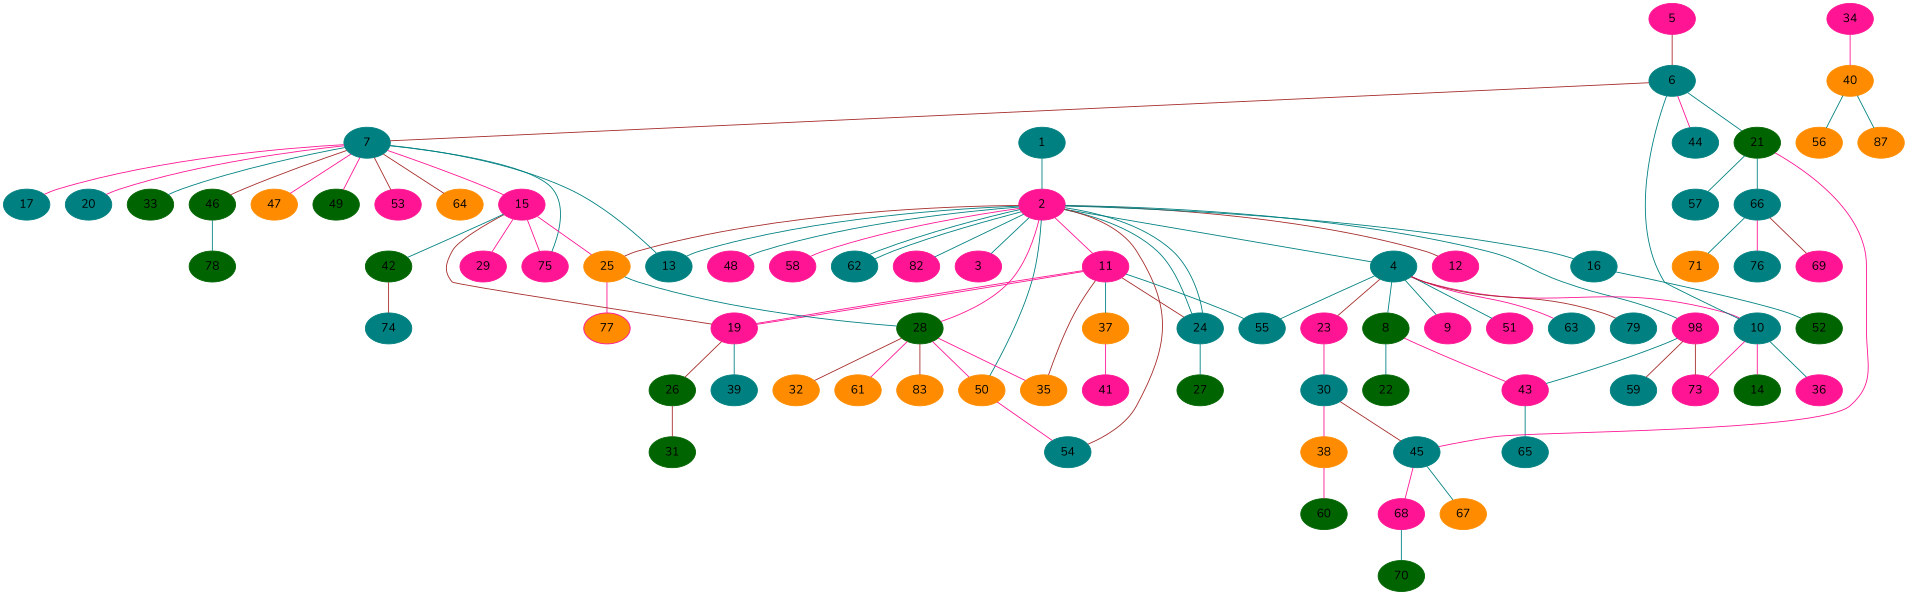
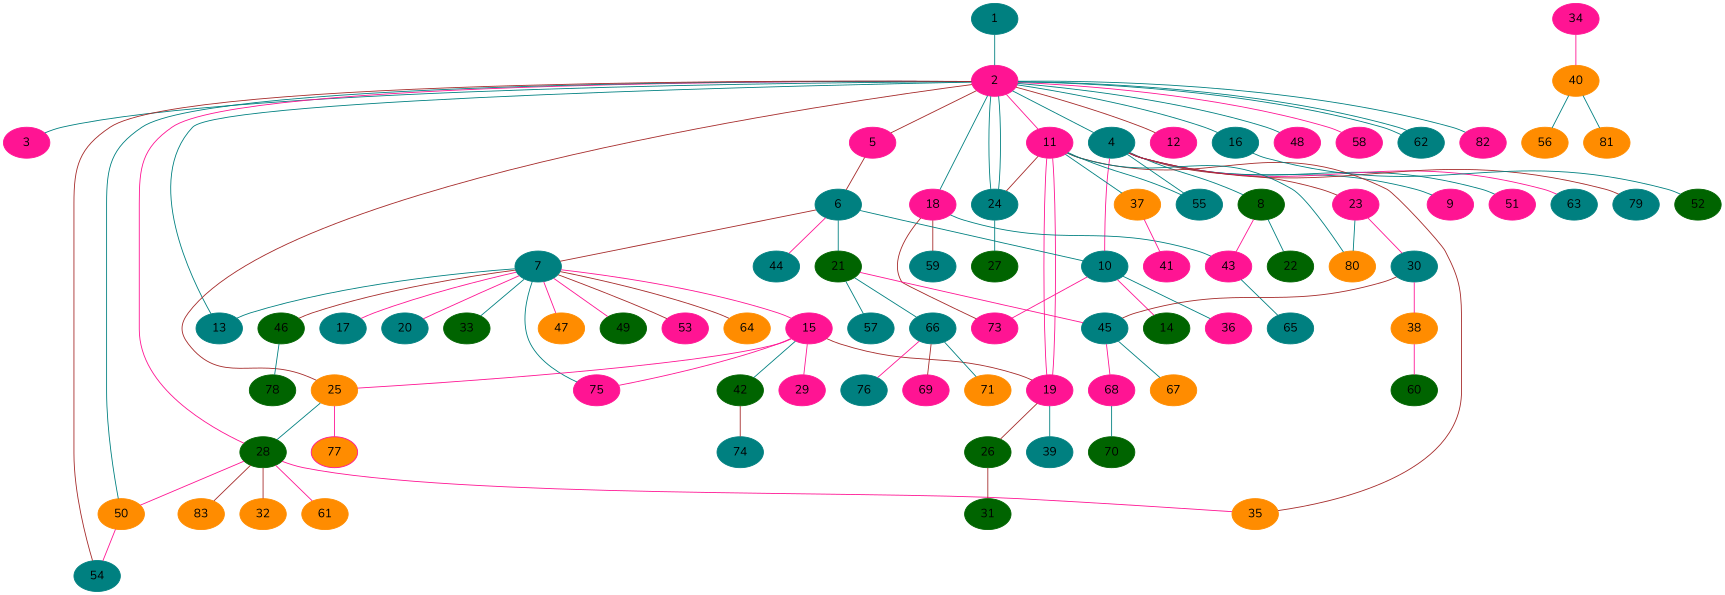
none -> (934, 112)
(1881, 143) -> (1607, 143)
none -> (1352, 267)
(1695, 328) -> (933, 205)
